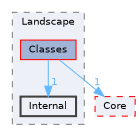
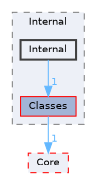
(48, 22) -> (48, 22)
(48, 73) -> (48, 73)
